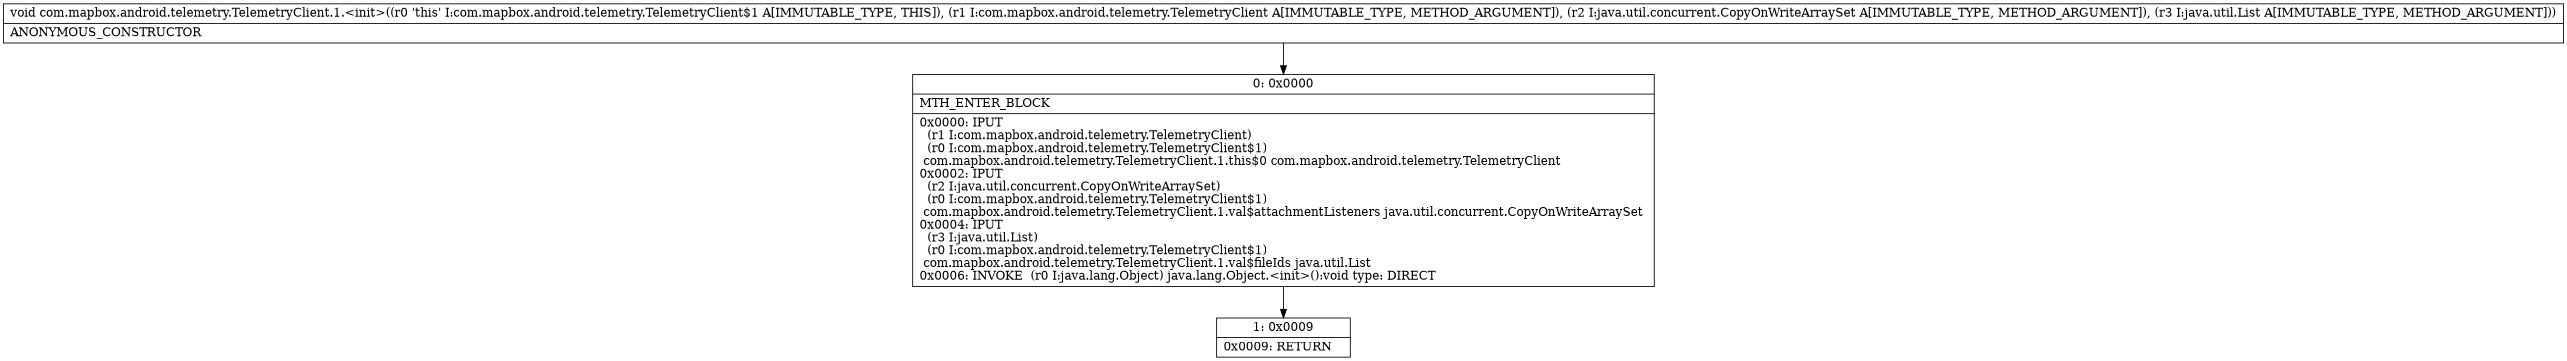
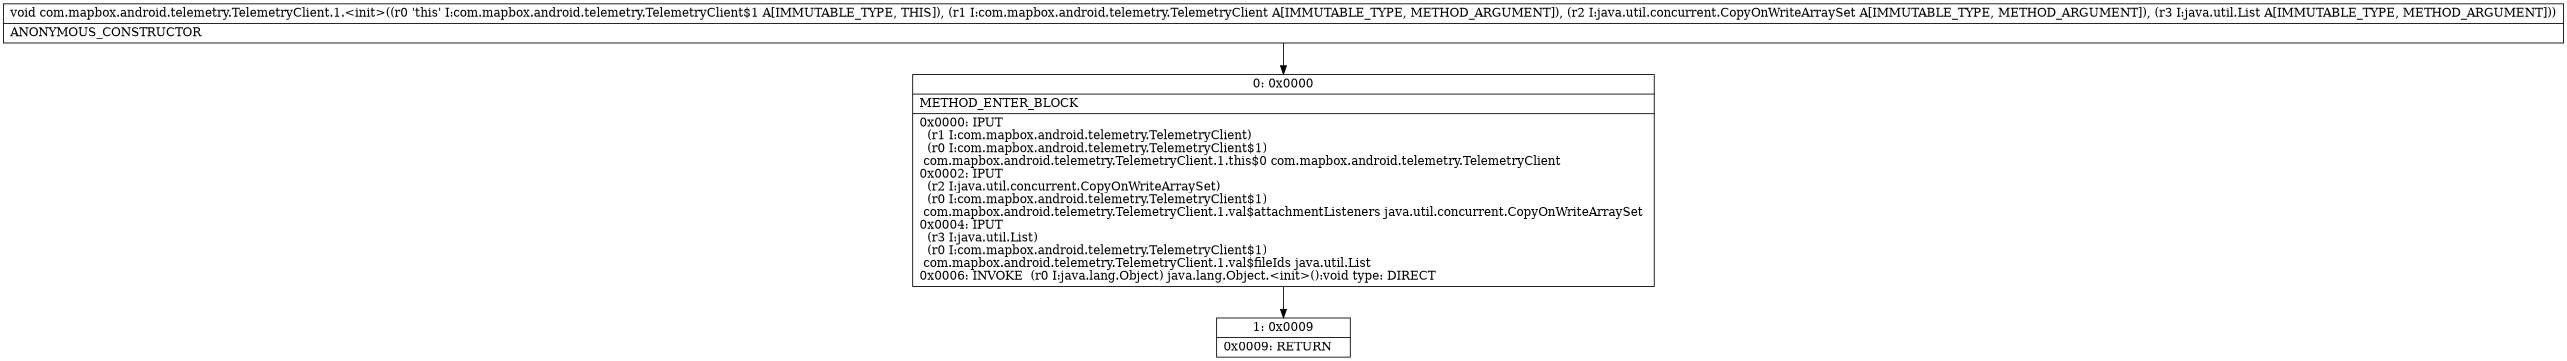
(985, 103) -> (999, 103)
